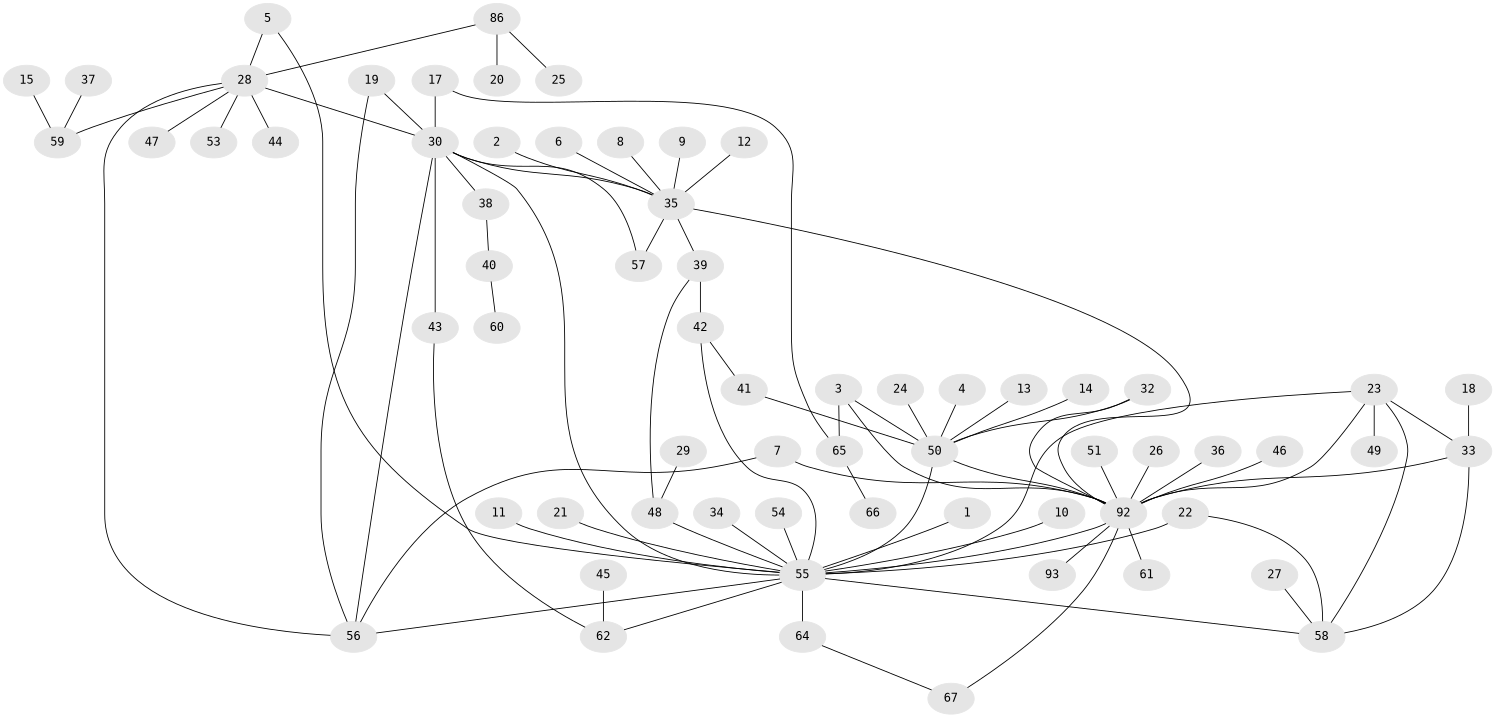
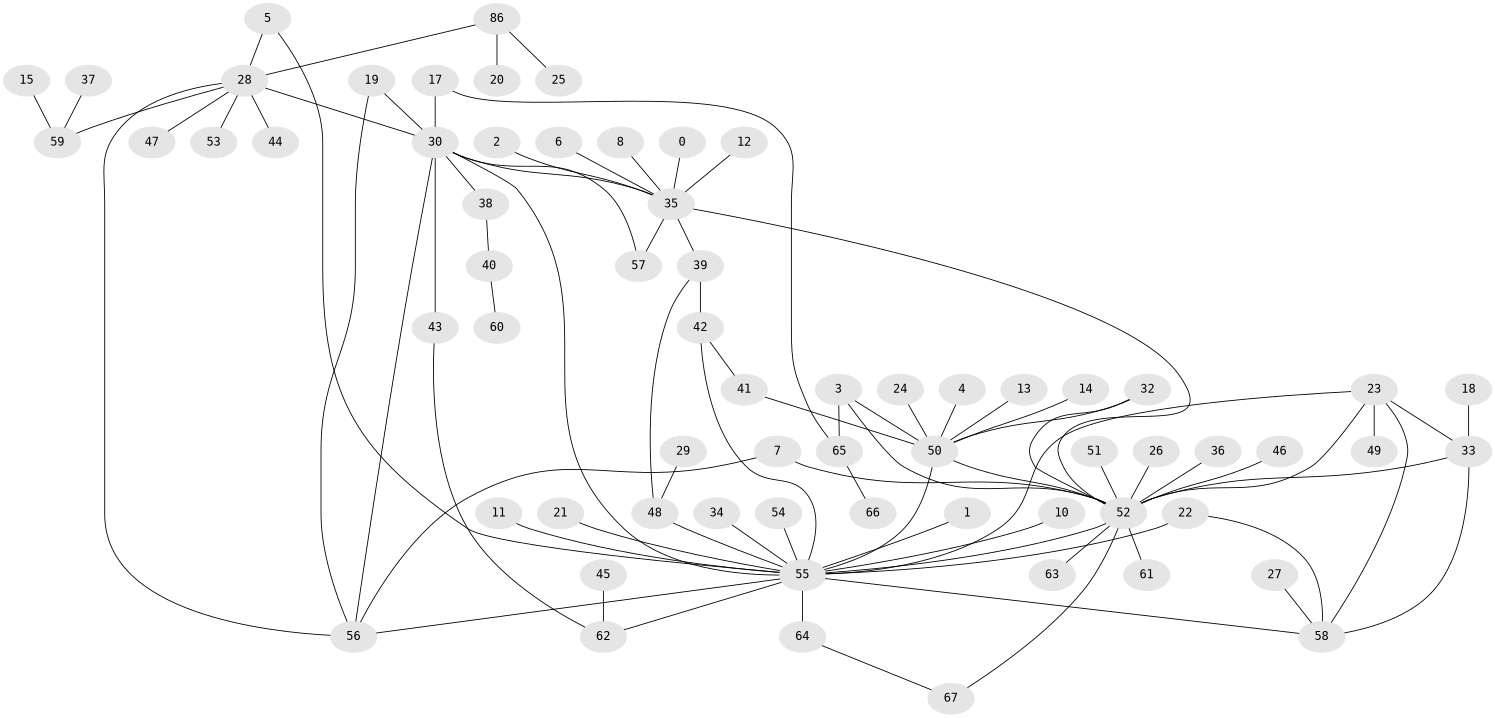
(682, 142) -> (682, 142)
(1124, 513) -> (1124, 513)
(1052, 575) -> (1052, 575)
